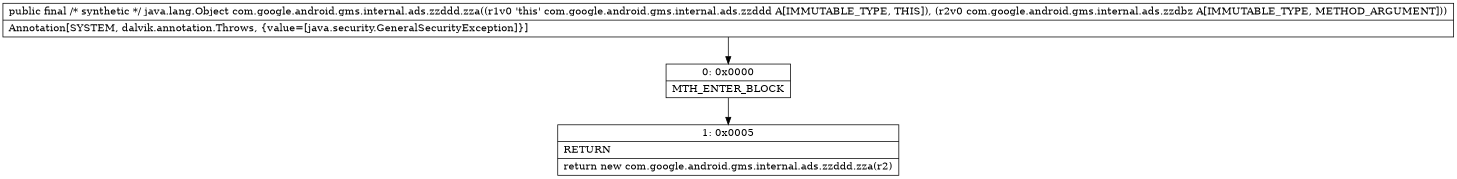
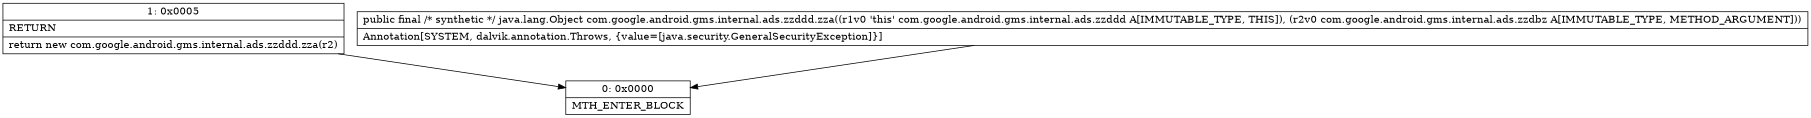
(728, 108) -> (448, 70)
